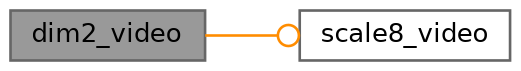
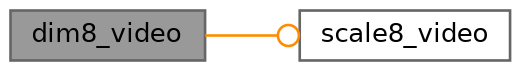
(108, 35) -> (108, 35)
